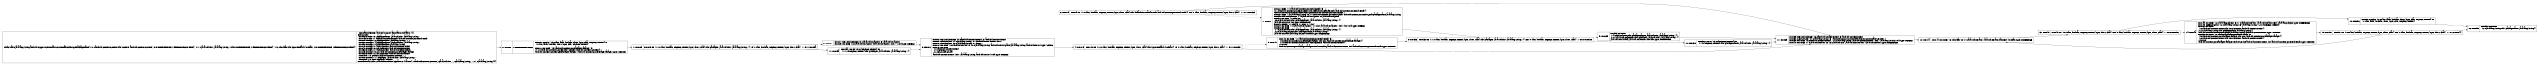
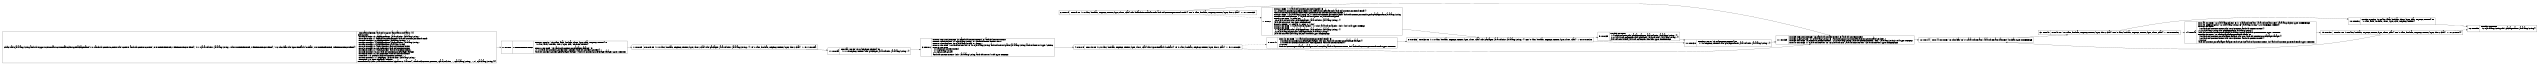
(1727, 38) -> (1682, 40)
(869, 43) -> none
